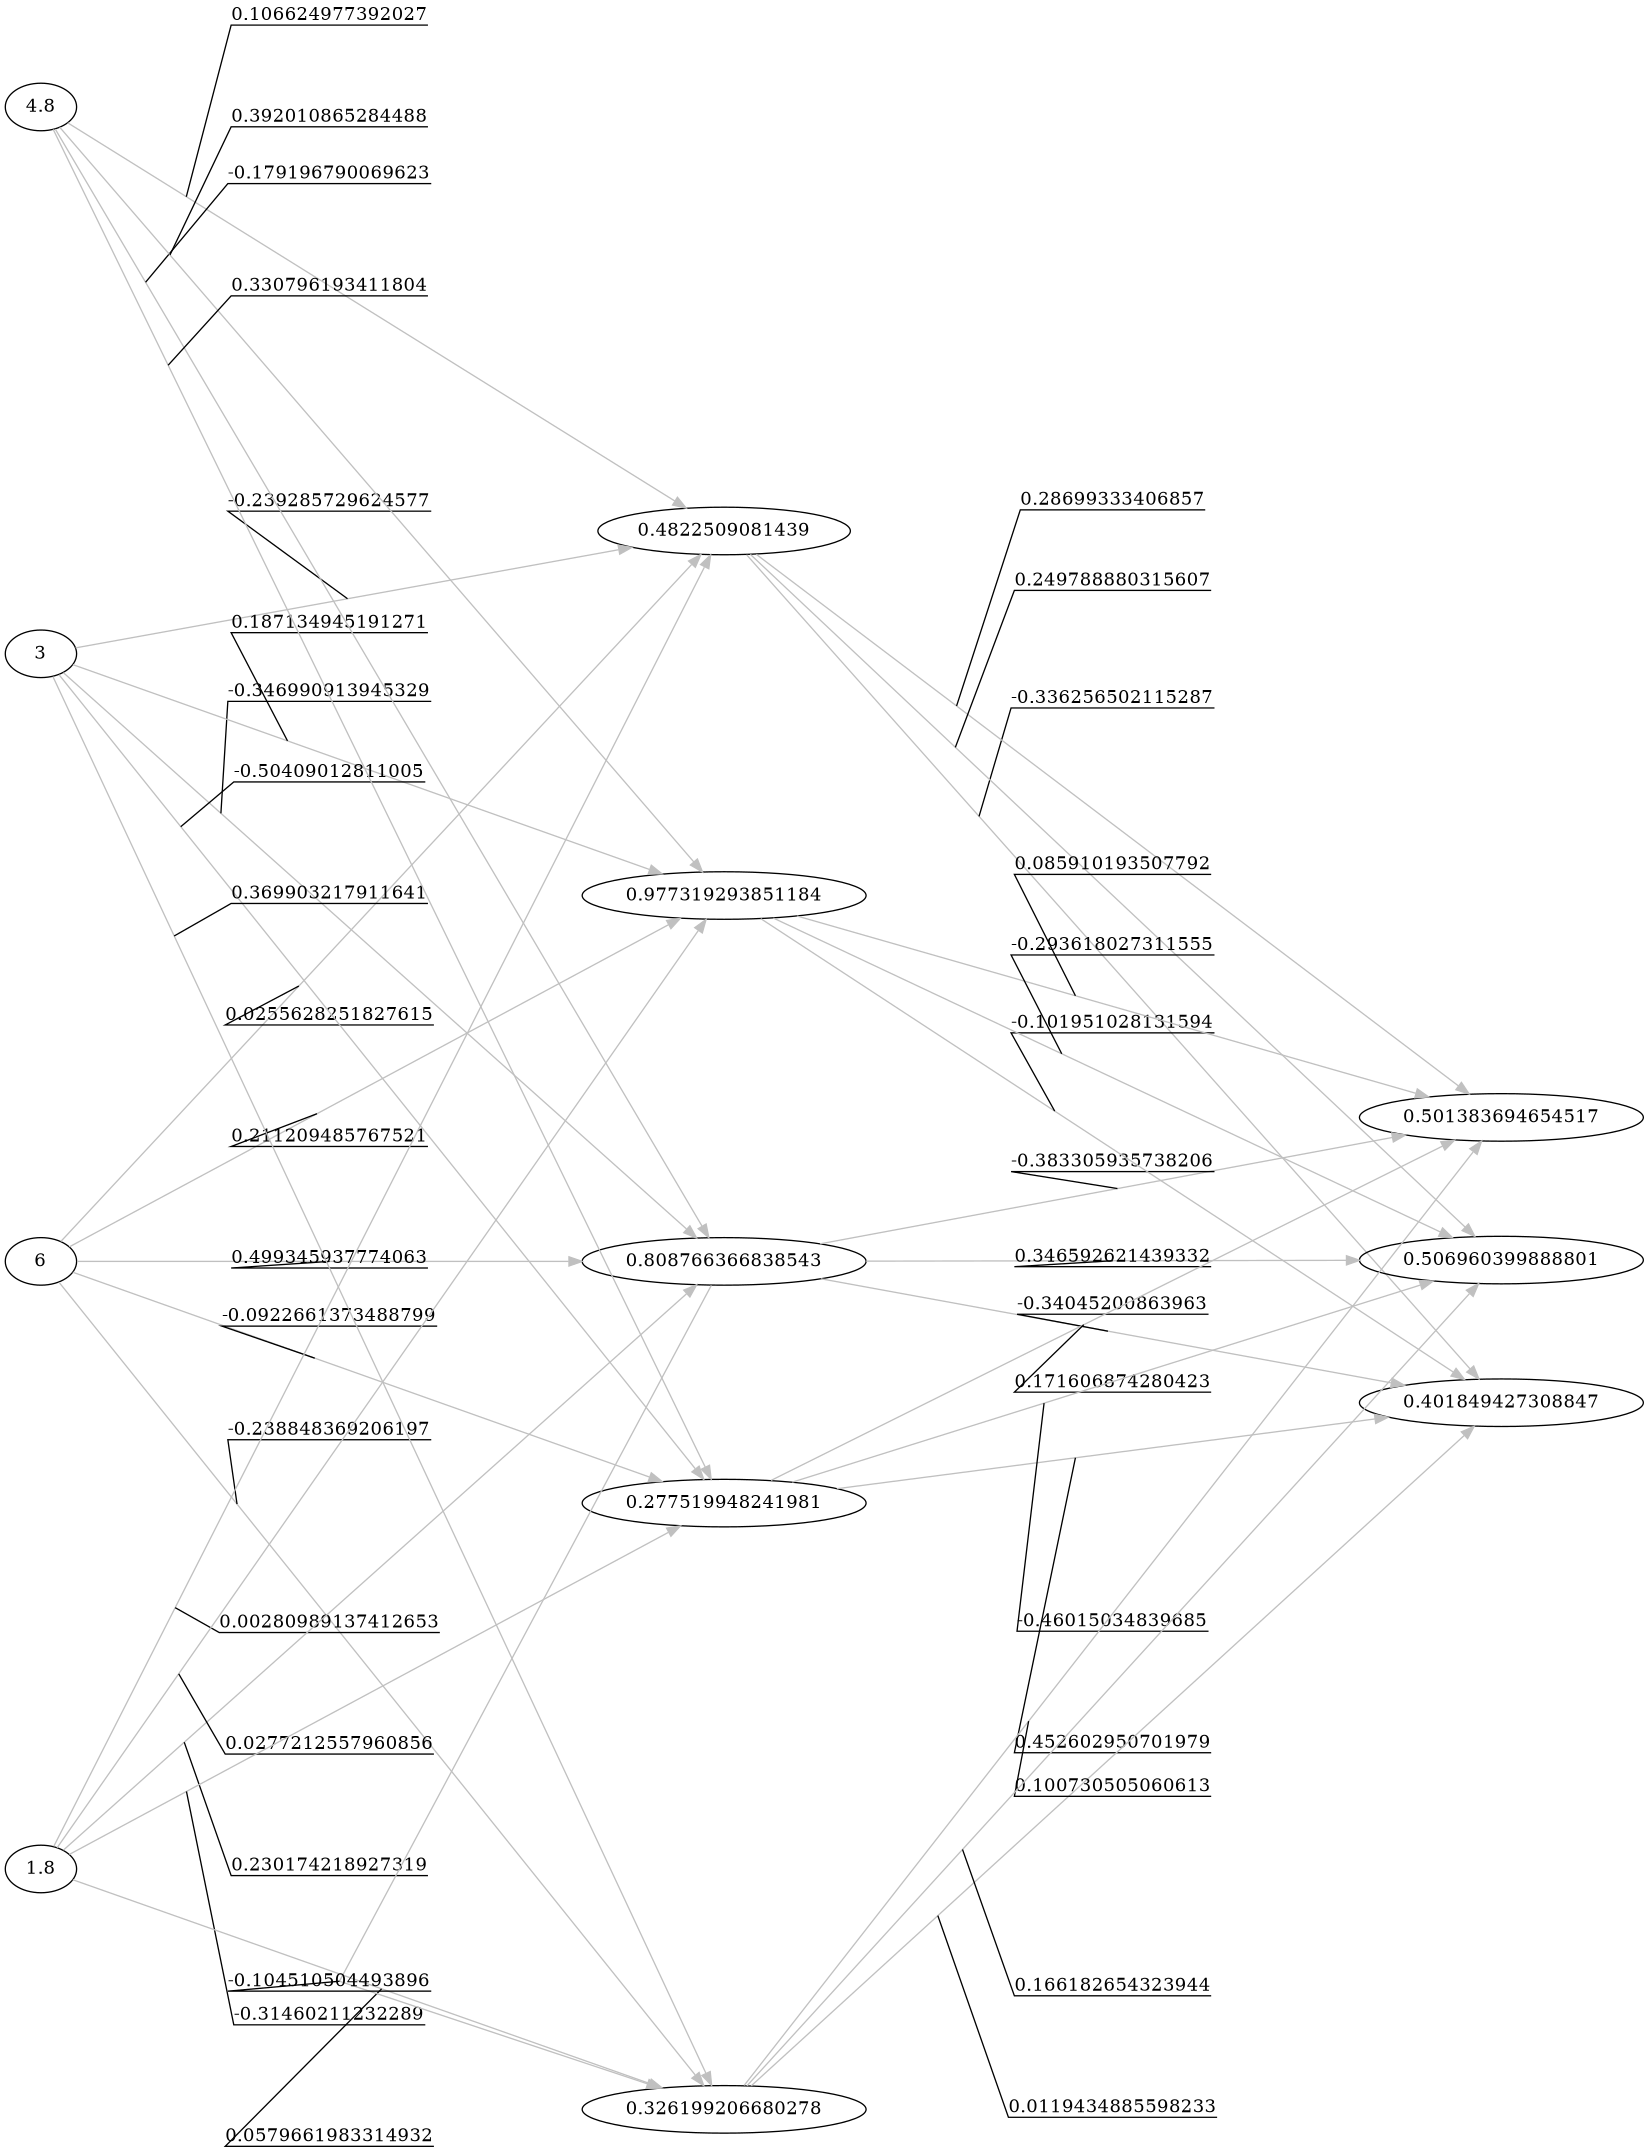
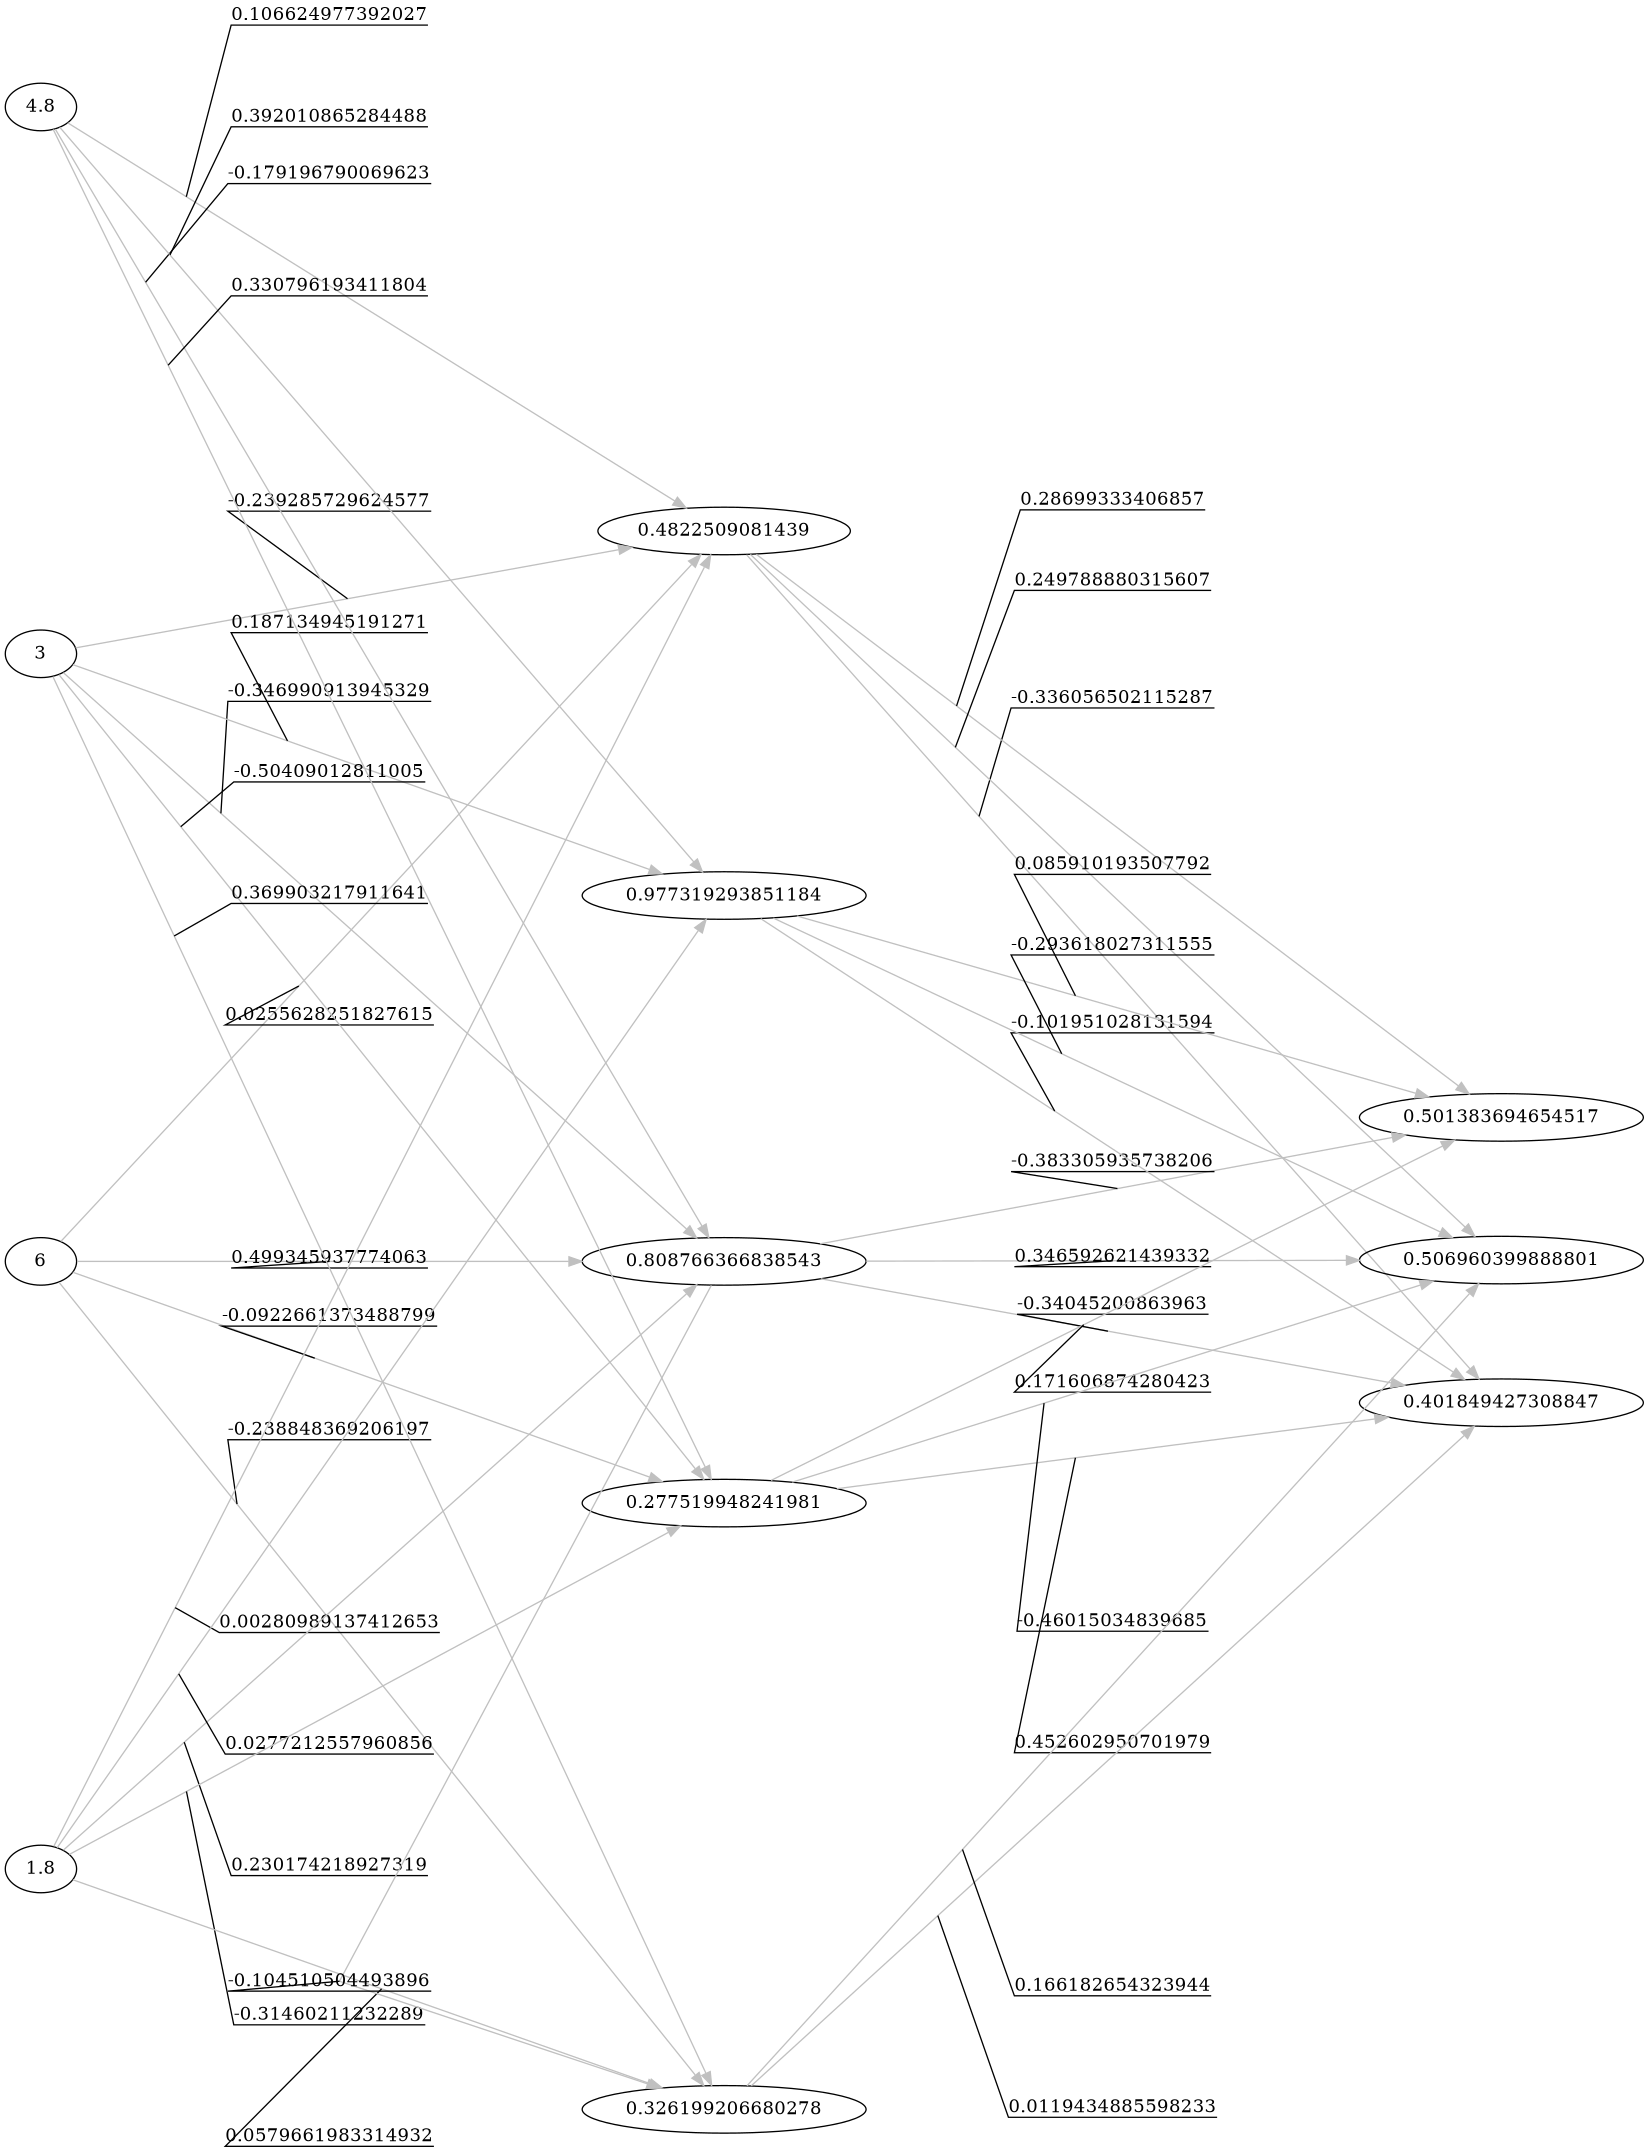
(1113, 698) -> (1113, 698)
(369, 1086) -> none
(1109, 1619) -> none
